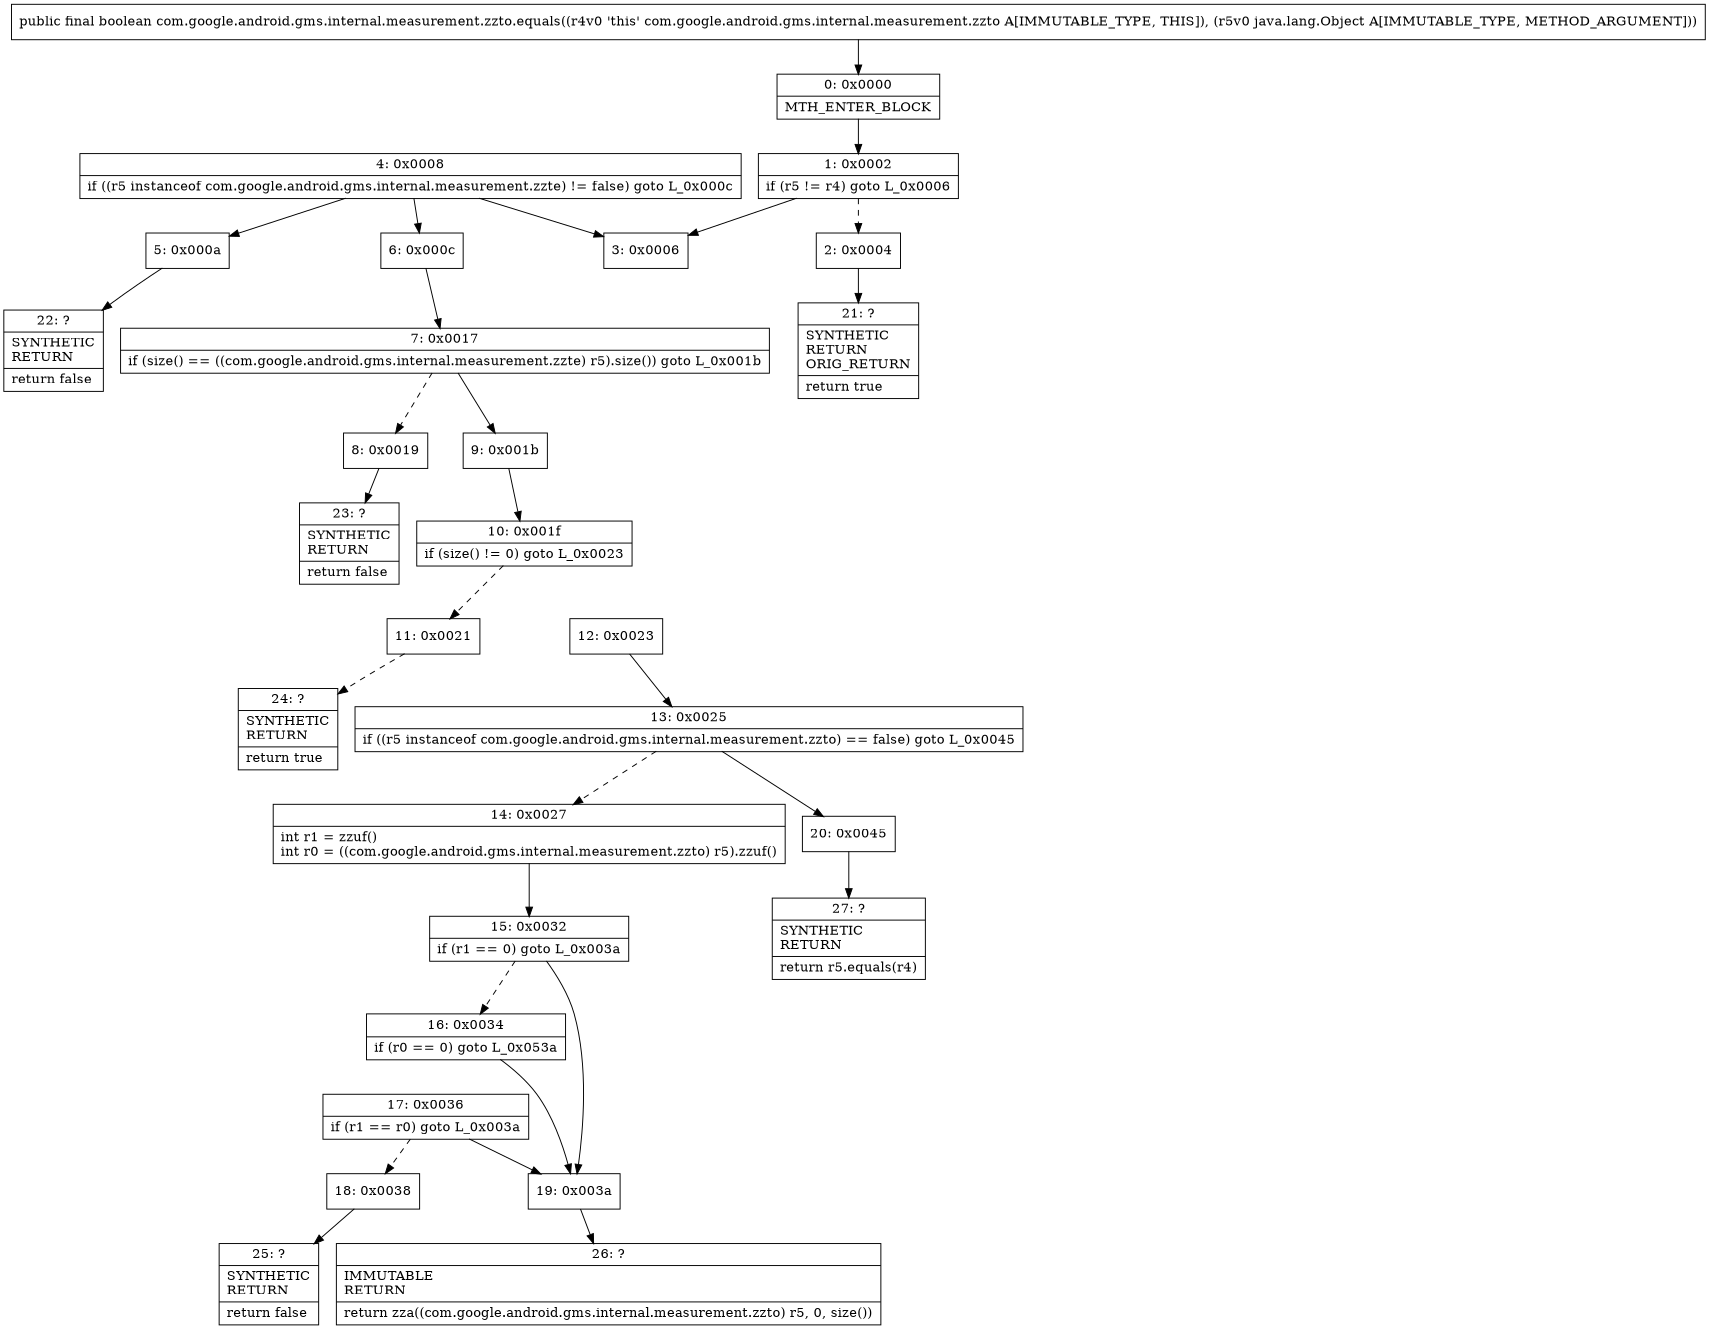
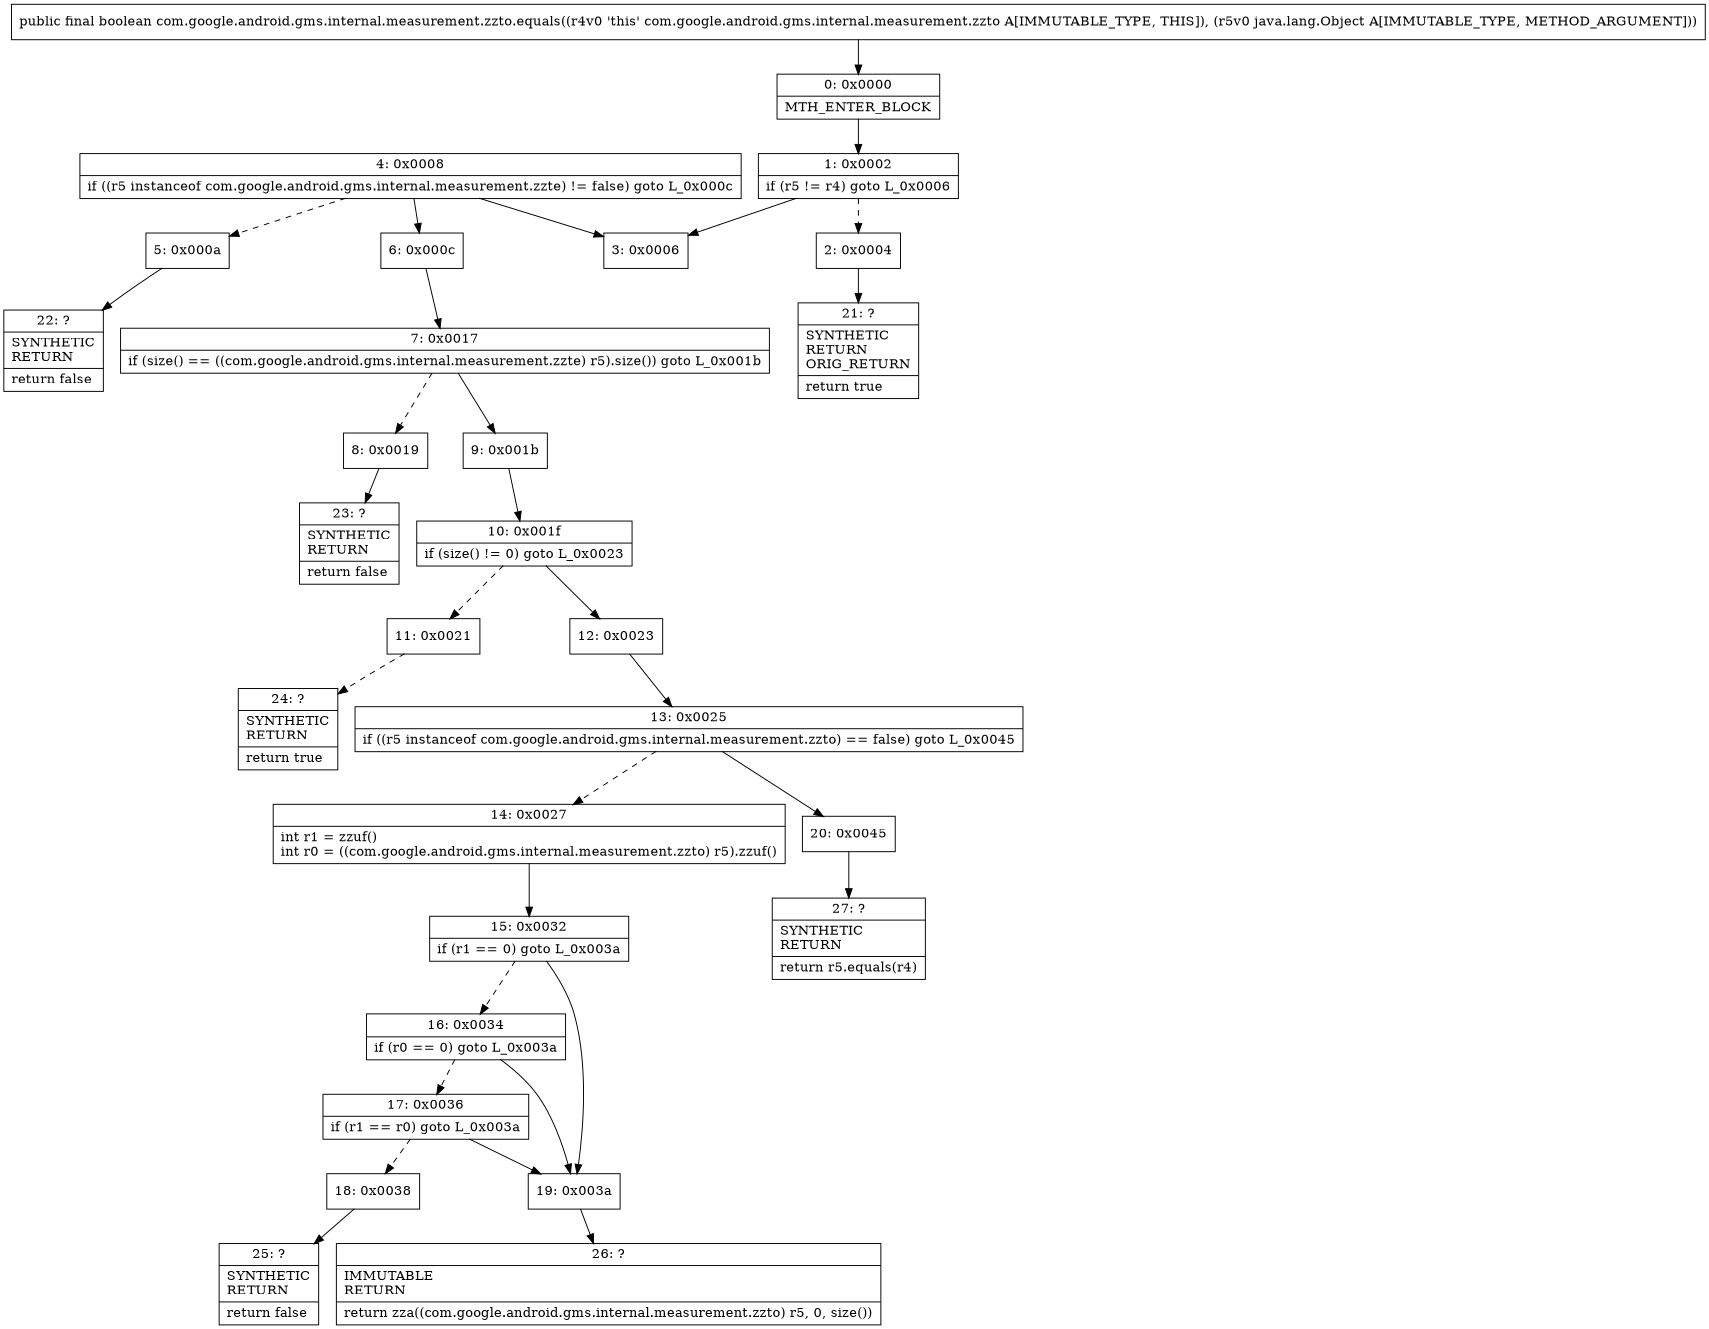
(292, 216) -> (292, 216)
none -> (569, 589)
(466, 1048) -> (466, 1048)
none -> (448, 1073)
